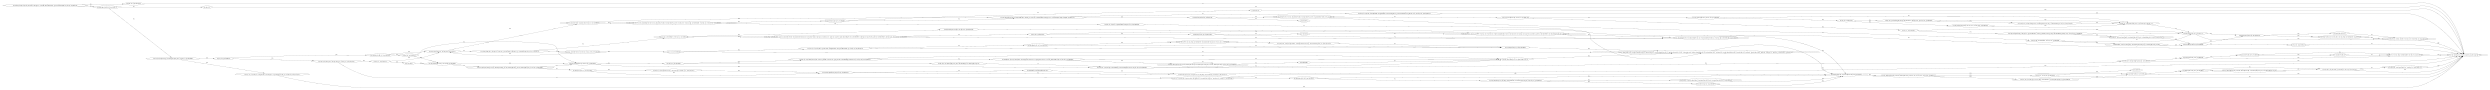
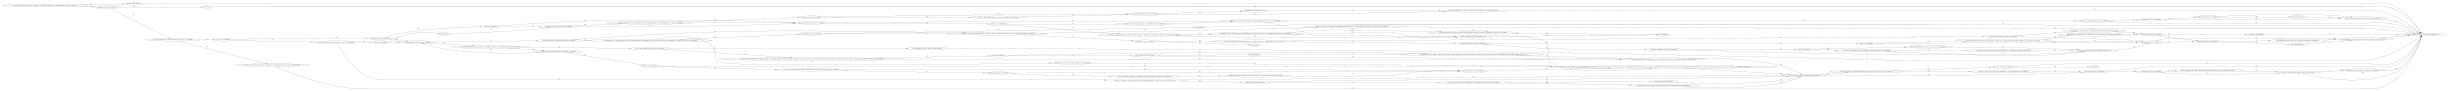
(1404, 62) -> (1574, 36)
